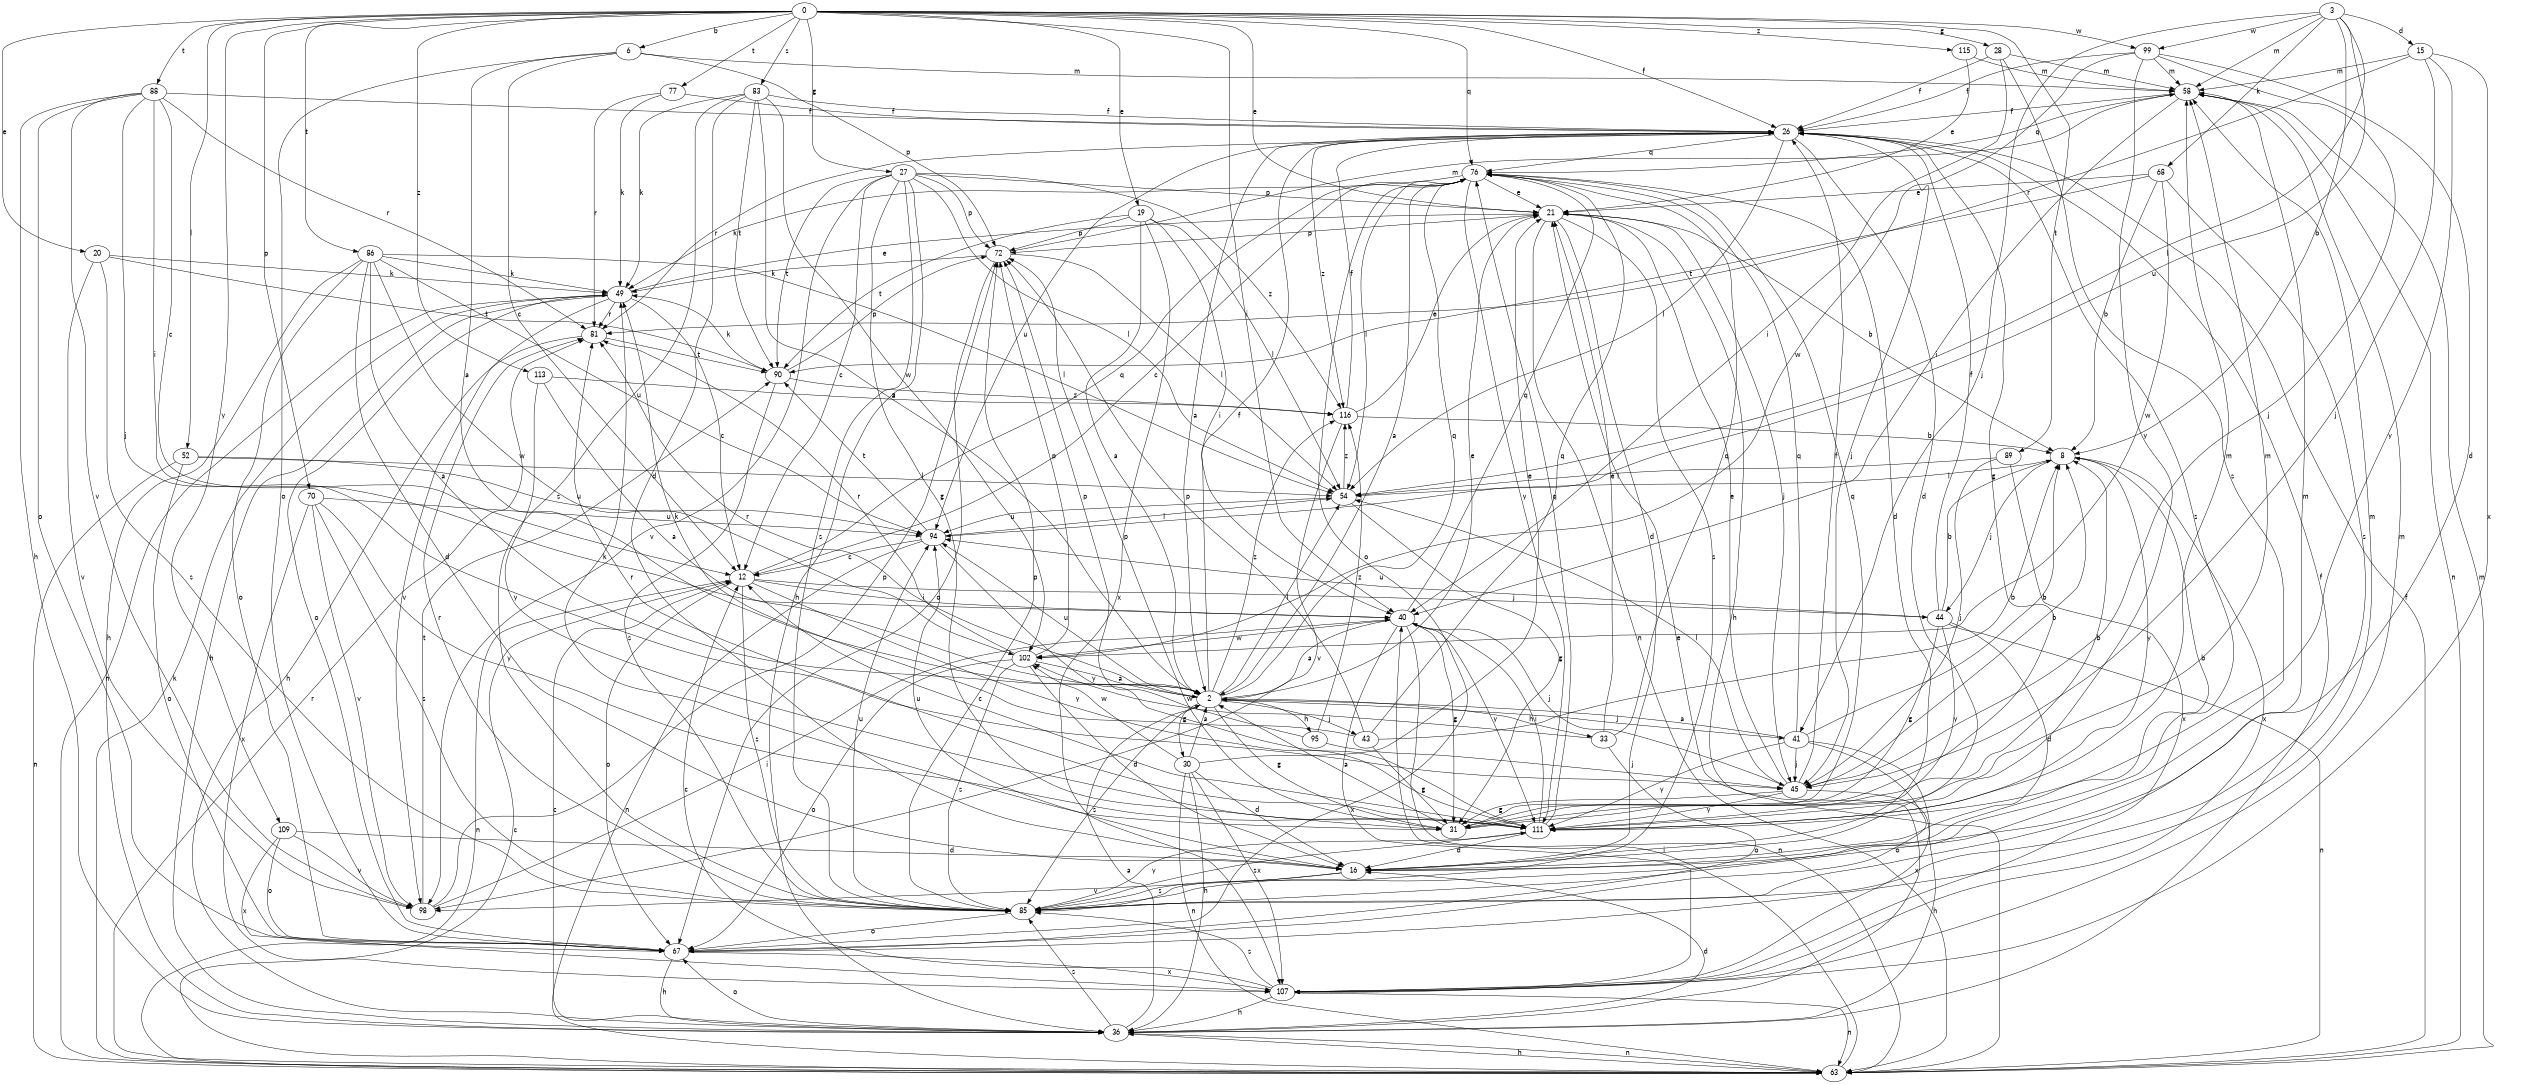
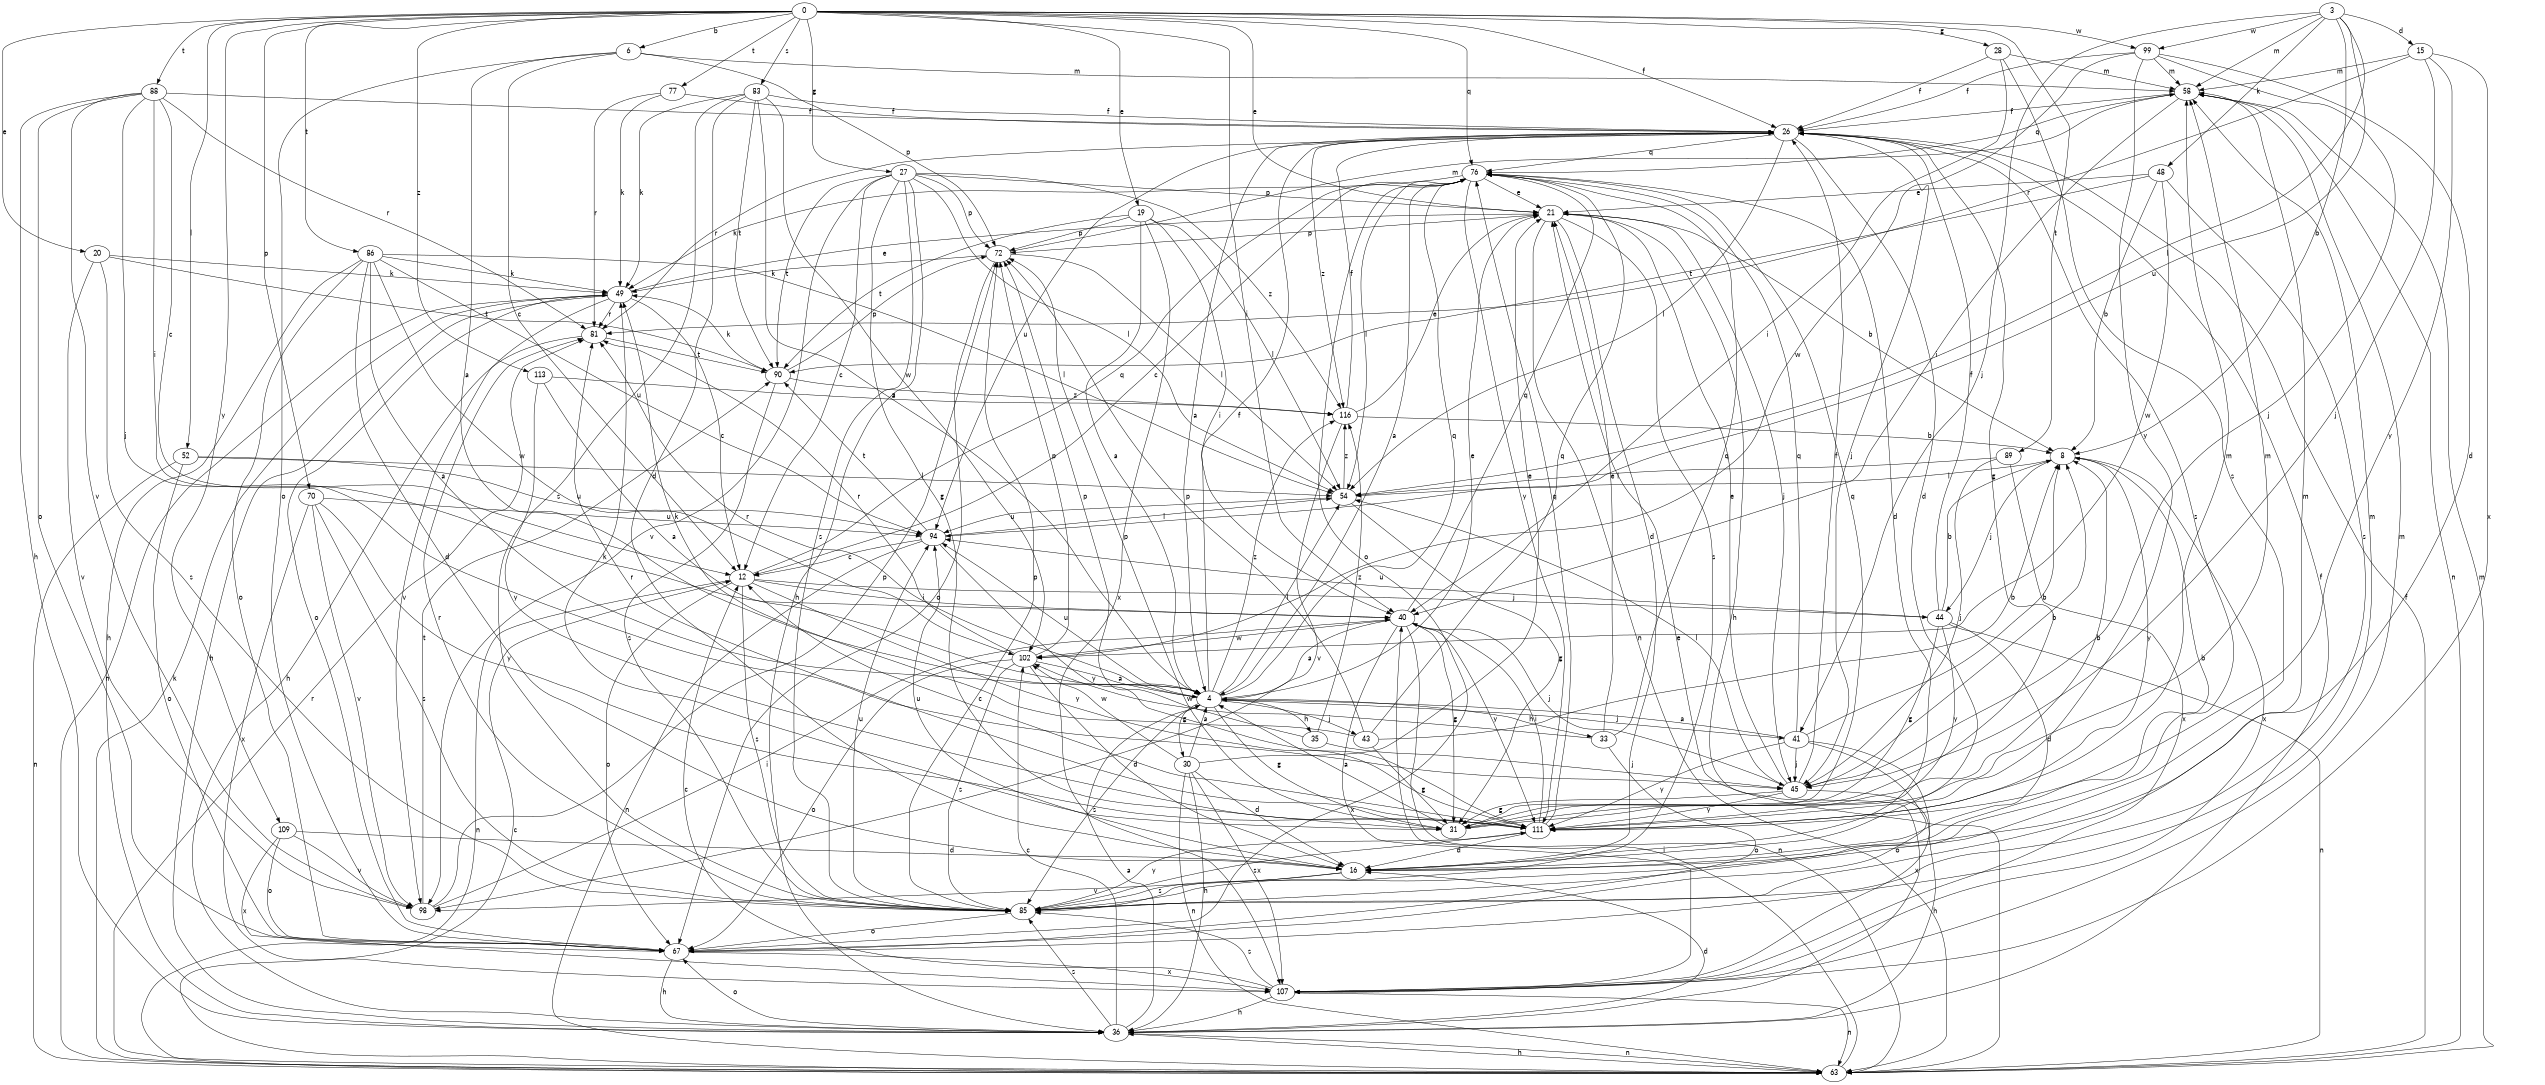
(1964, 52) -> none
(2161, 173) -> (2161, 173)
(1209, 699) -> (1209, 699)
(1315, 740) -> (1315, 740)
(560, 1013) -> (1045, 864)
